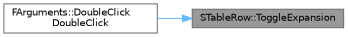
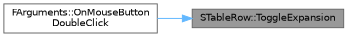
(81, 18) -> (81, 18)
